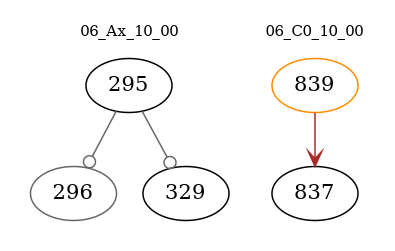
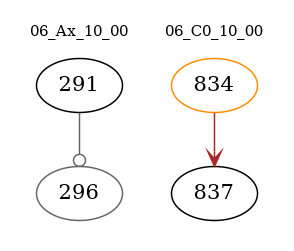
(129, 86) -> (80, 86)
(315, 86) -> (214, 86)
(186, 194) -> none
